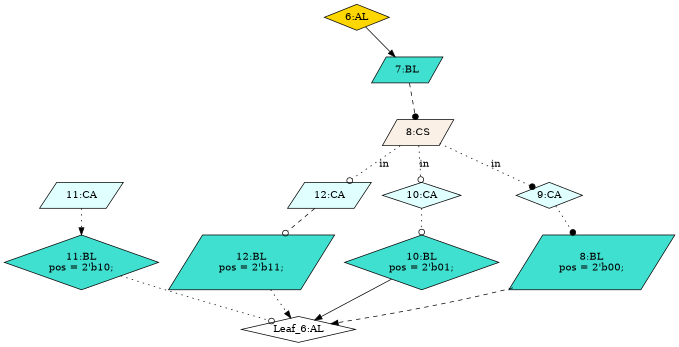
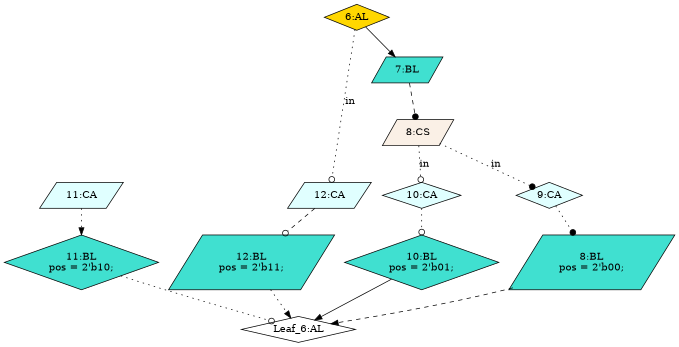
(376, 162) -> (344, 103)
